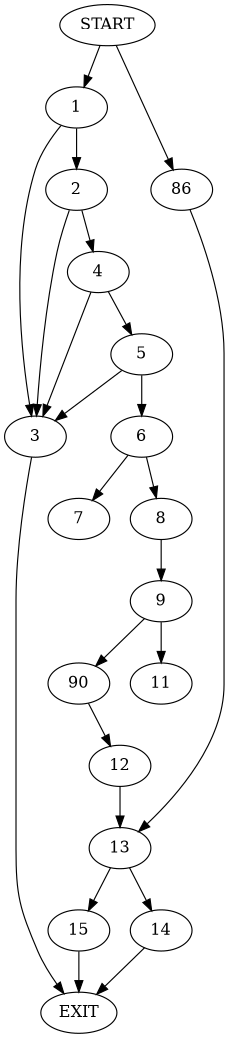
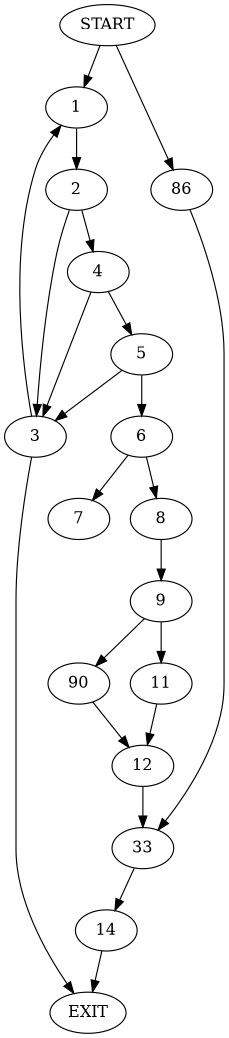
(21, 261) -> (20, 273)
none -> (153, 719)
(120, 848) -> (143, 848)
(79, 930) -> none
